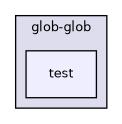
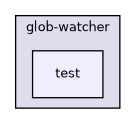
(61, 28) -> (68, 28)
